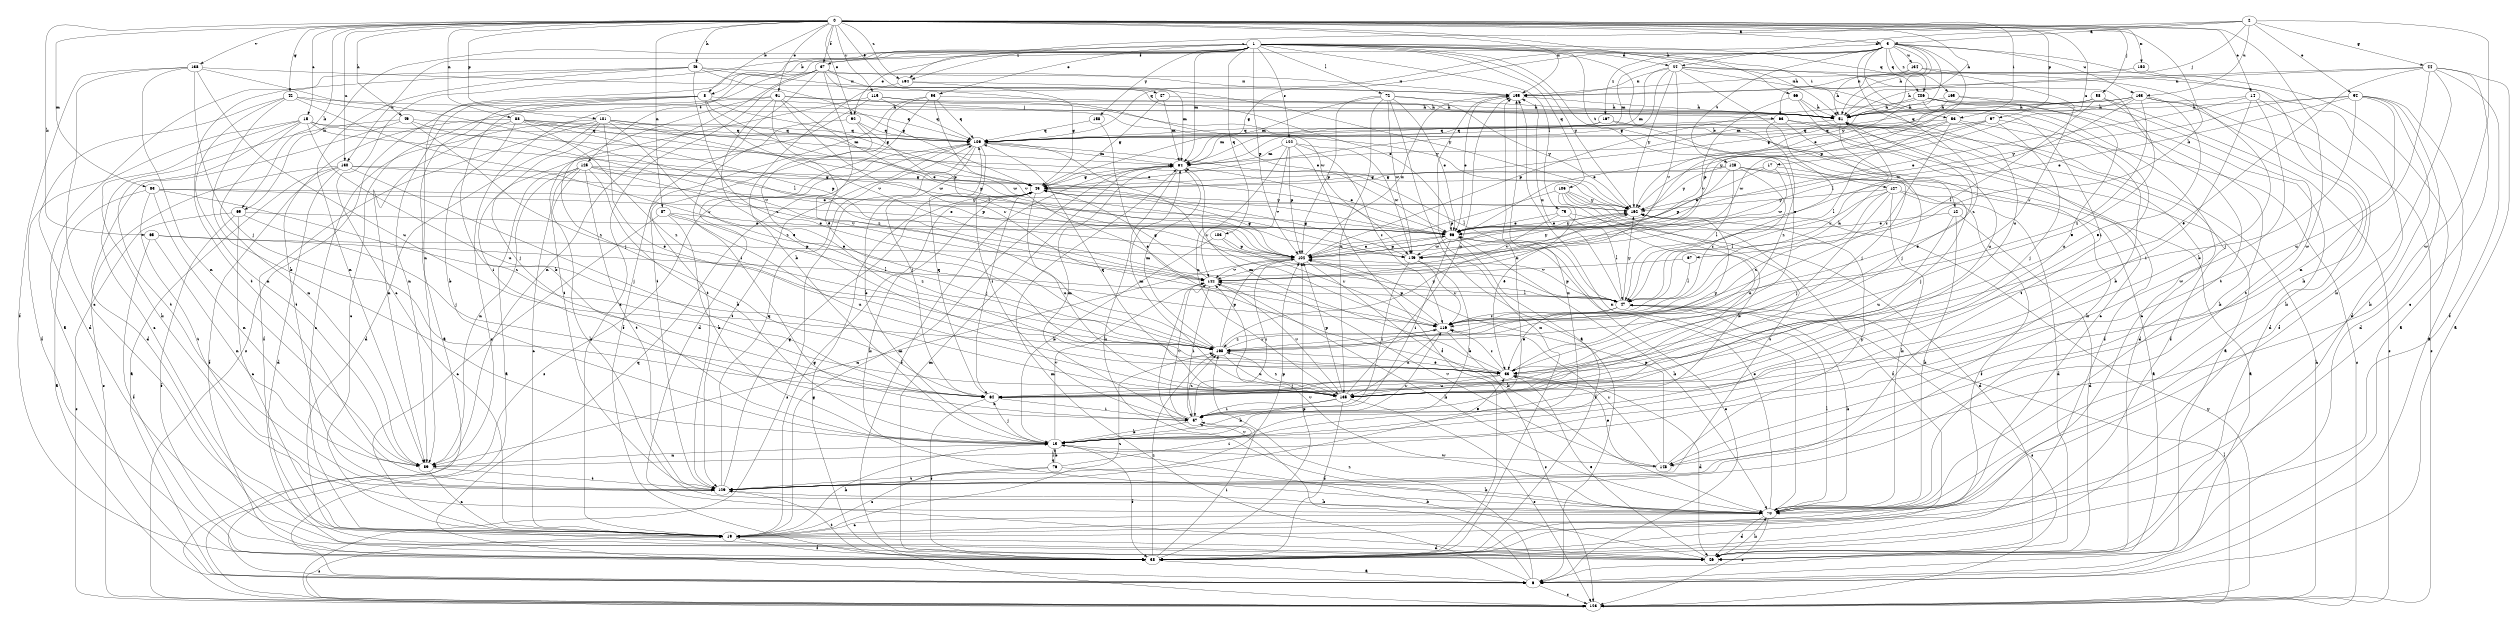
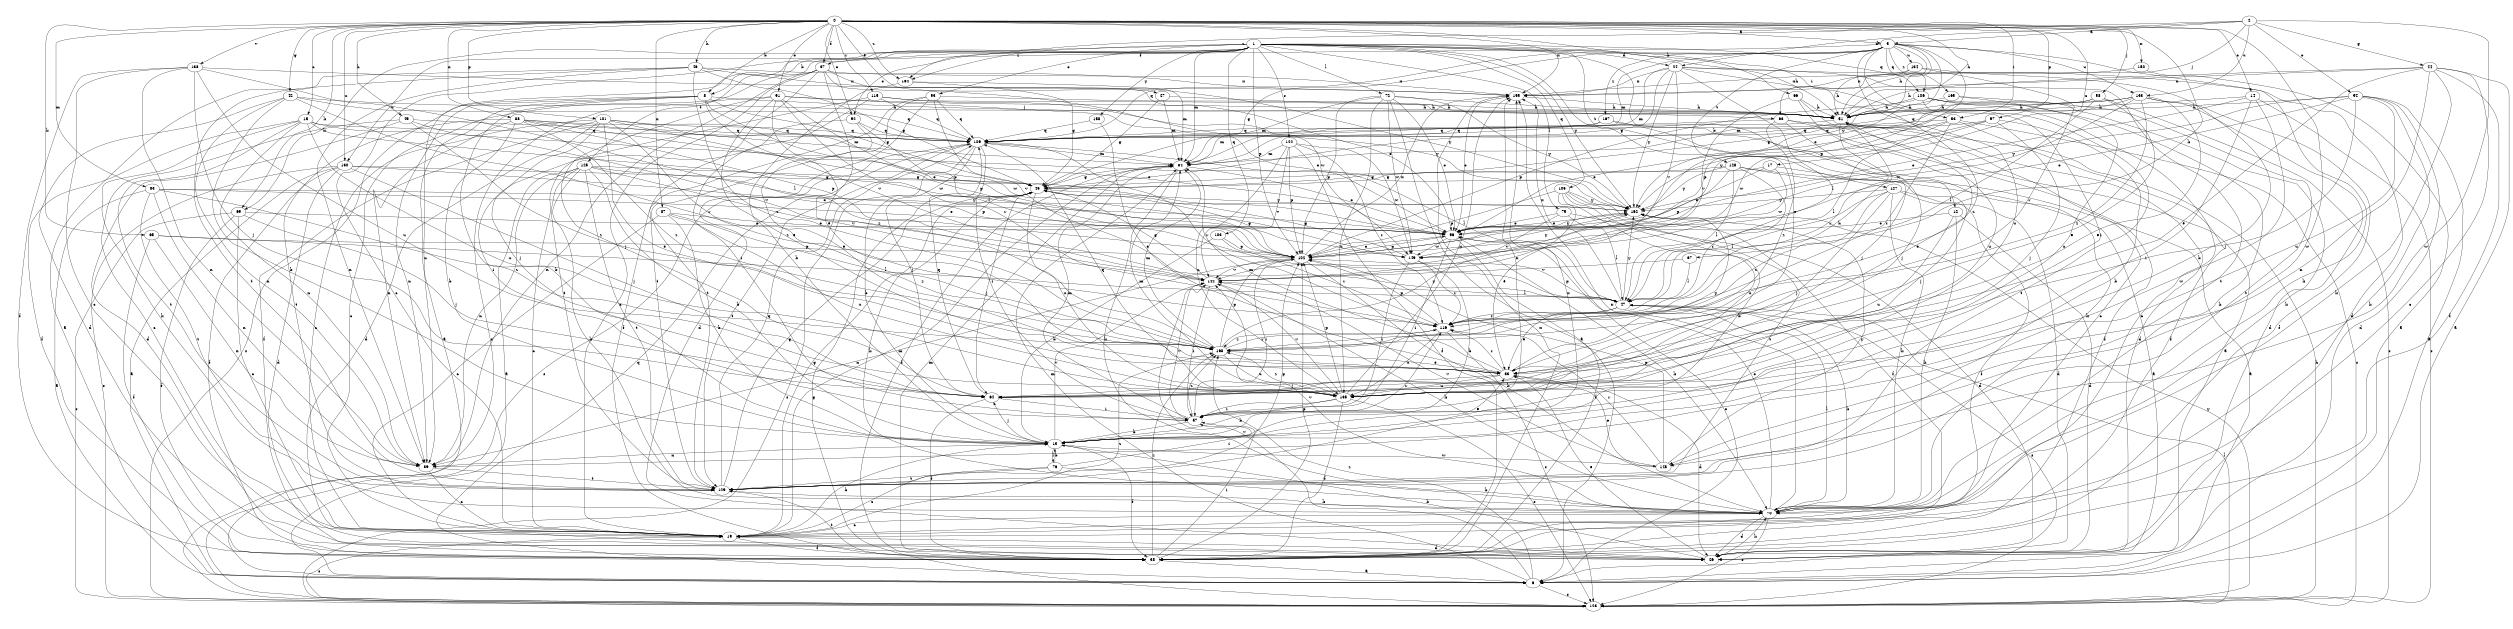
(1921, 96) -> (1921, 96)
